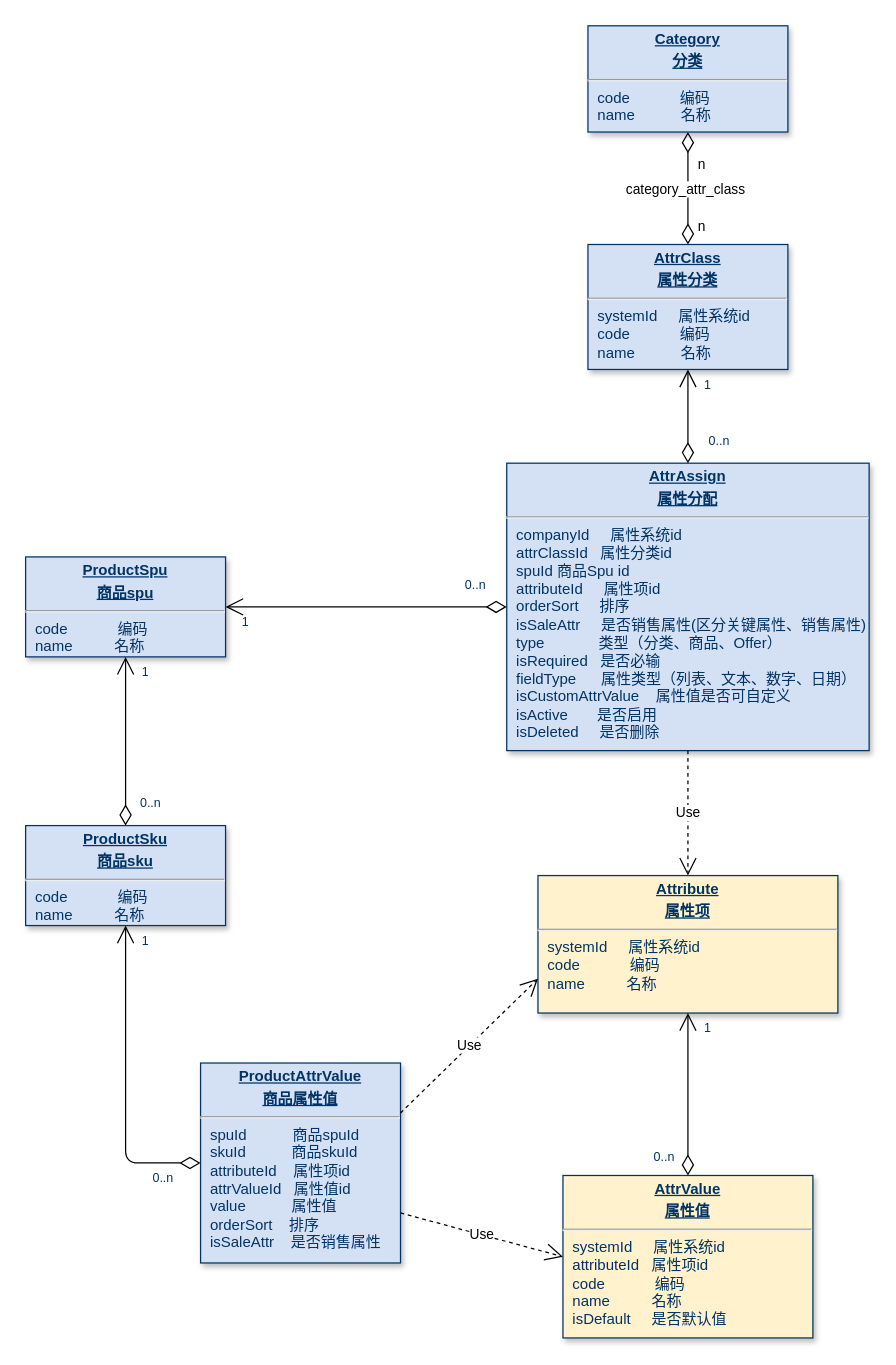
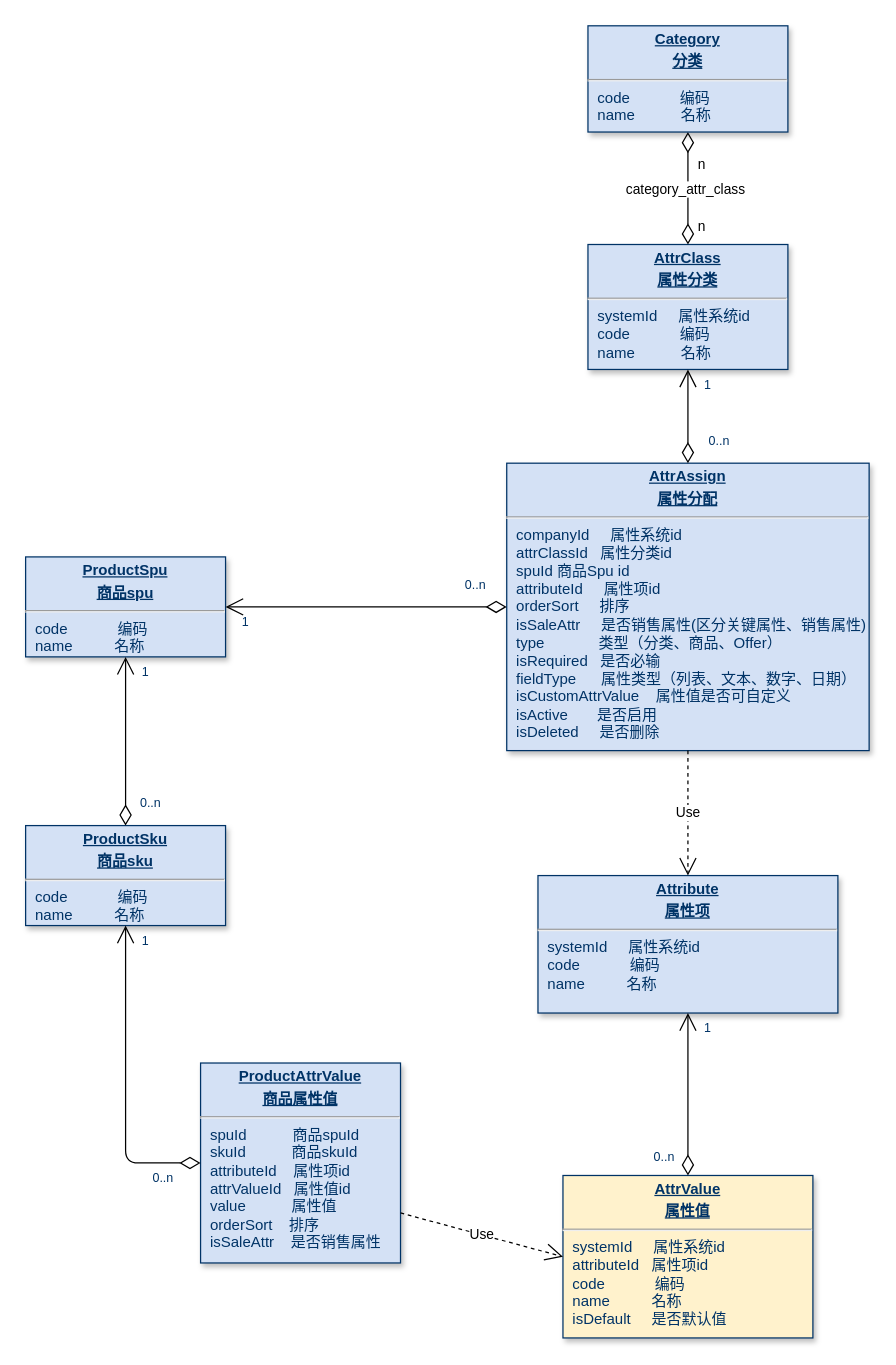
(688, 944) -> (688, 944)
(468, 1047) -> none
